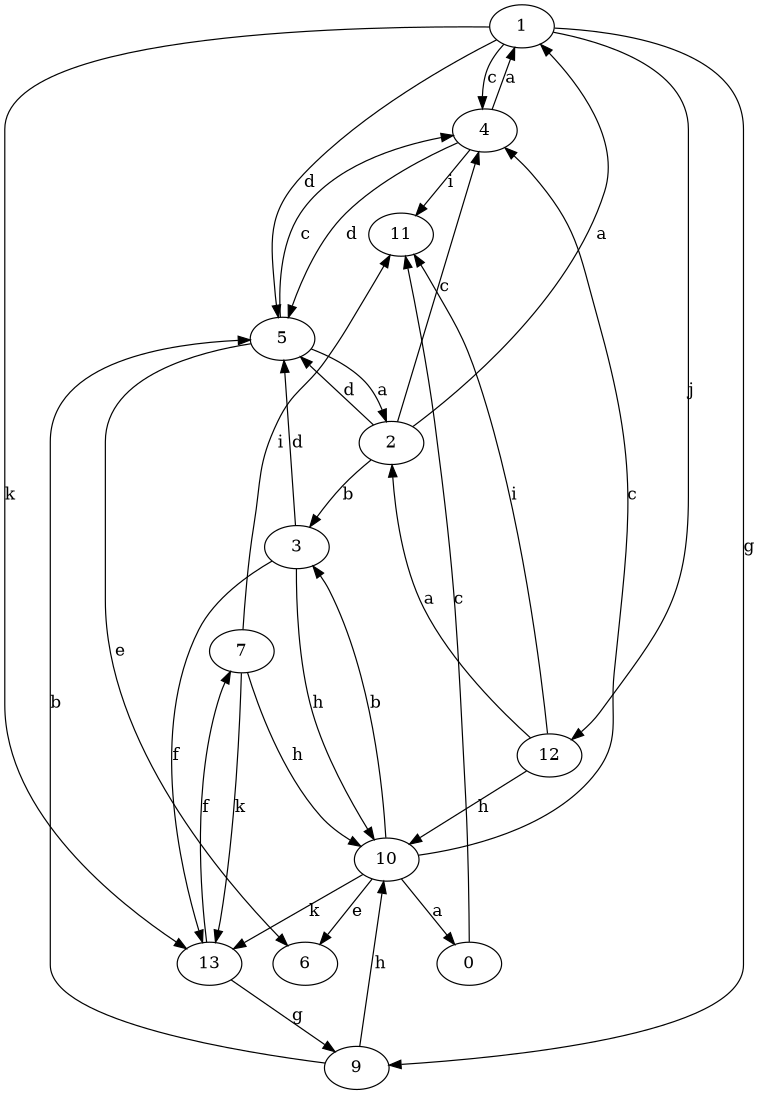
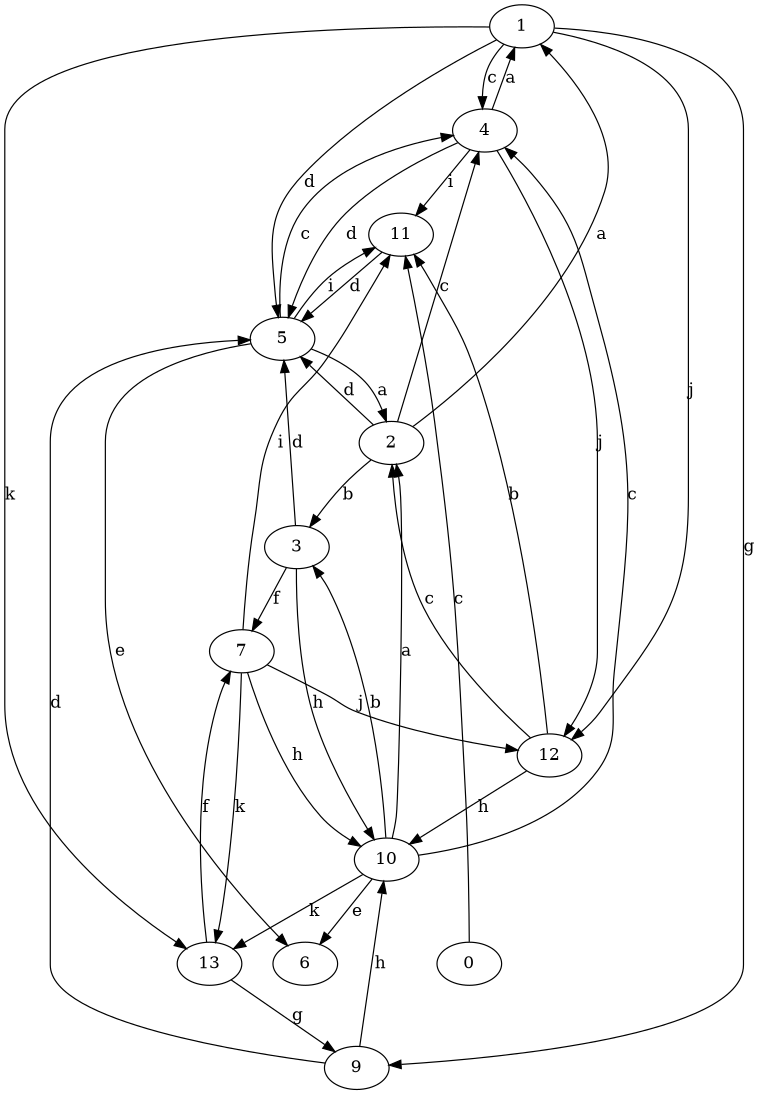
none -> (325, 281)
none -> (347, 283)
none -> (597, 431)
(514, 495) -> (514, 495)
(429, 599) -> (429, 599)
(56, 703) -> (56, 703)
none -> (382, 720)
(173, 729) -> (272, 594)
(424, 907) -> (401, 658)
